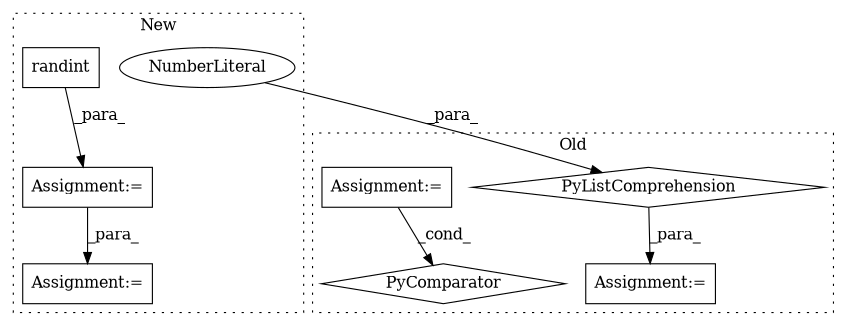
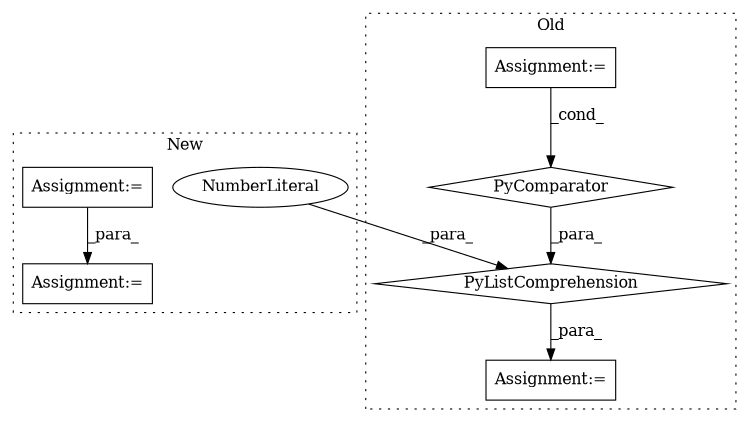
(61, 68) -> none
none -> (551, 230)
